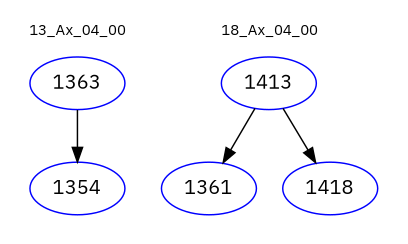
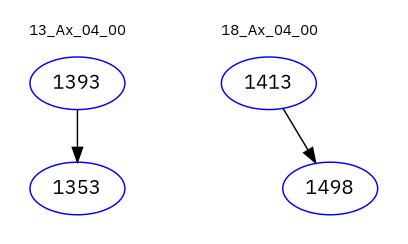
(77, 83) -> (77, 83)
(77, 188) -> (77, 188)
(209, 188) -> none
(330, 188) -> (330, 188)
